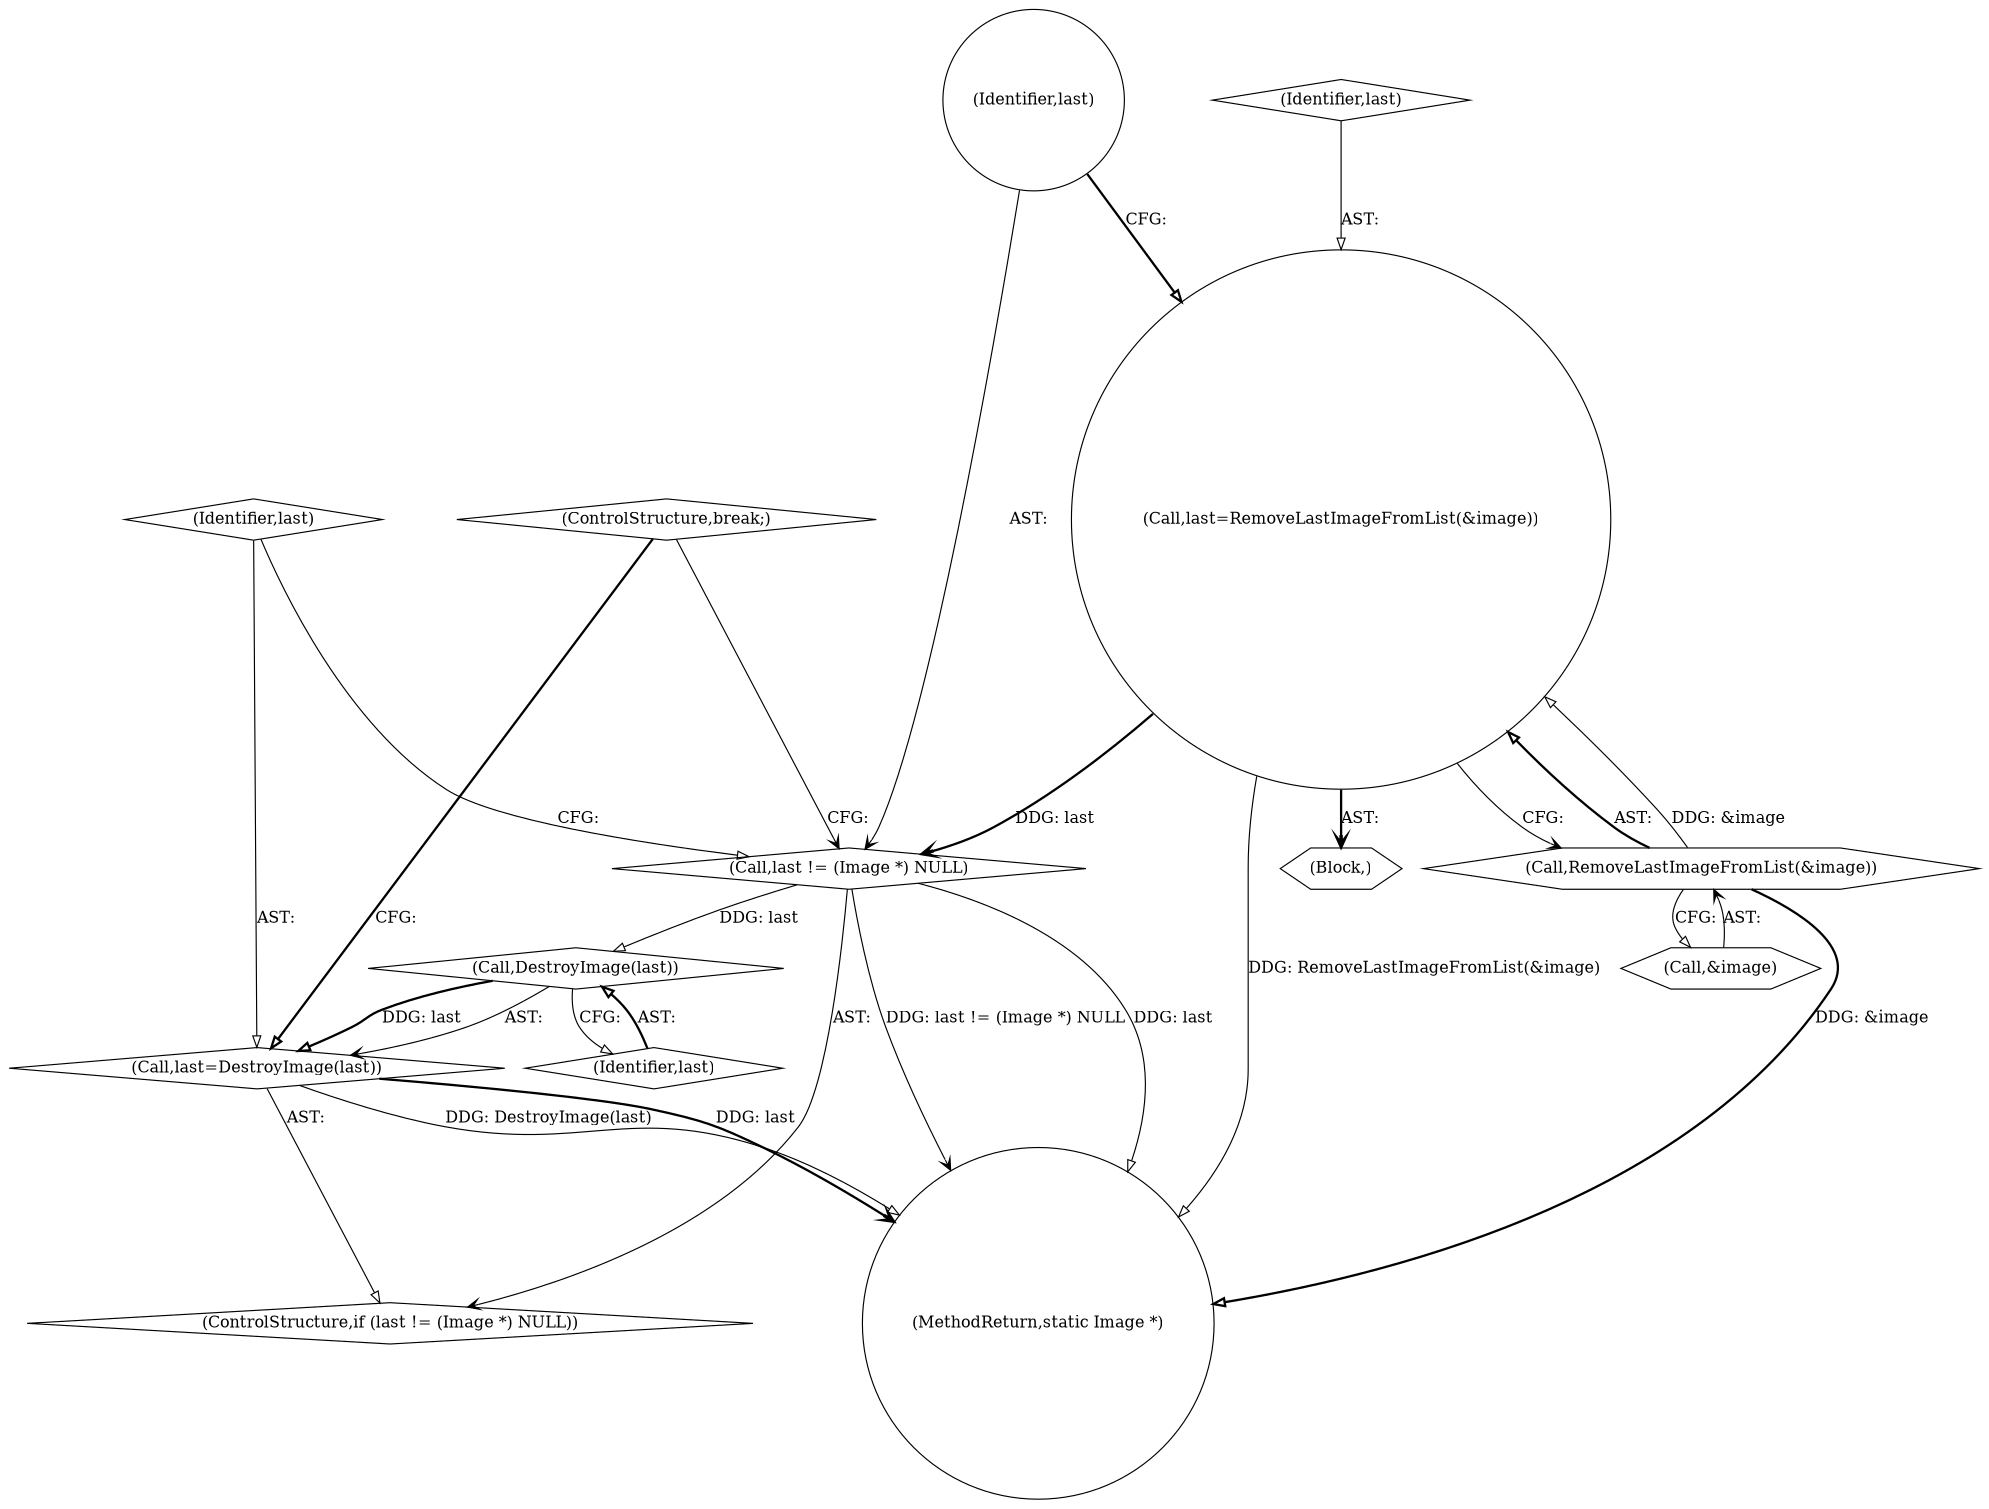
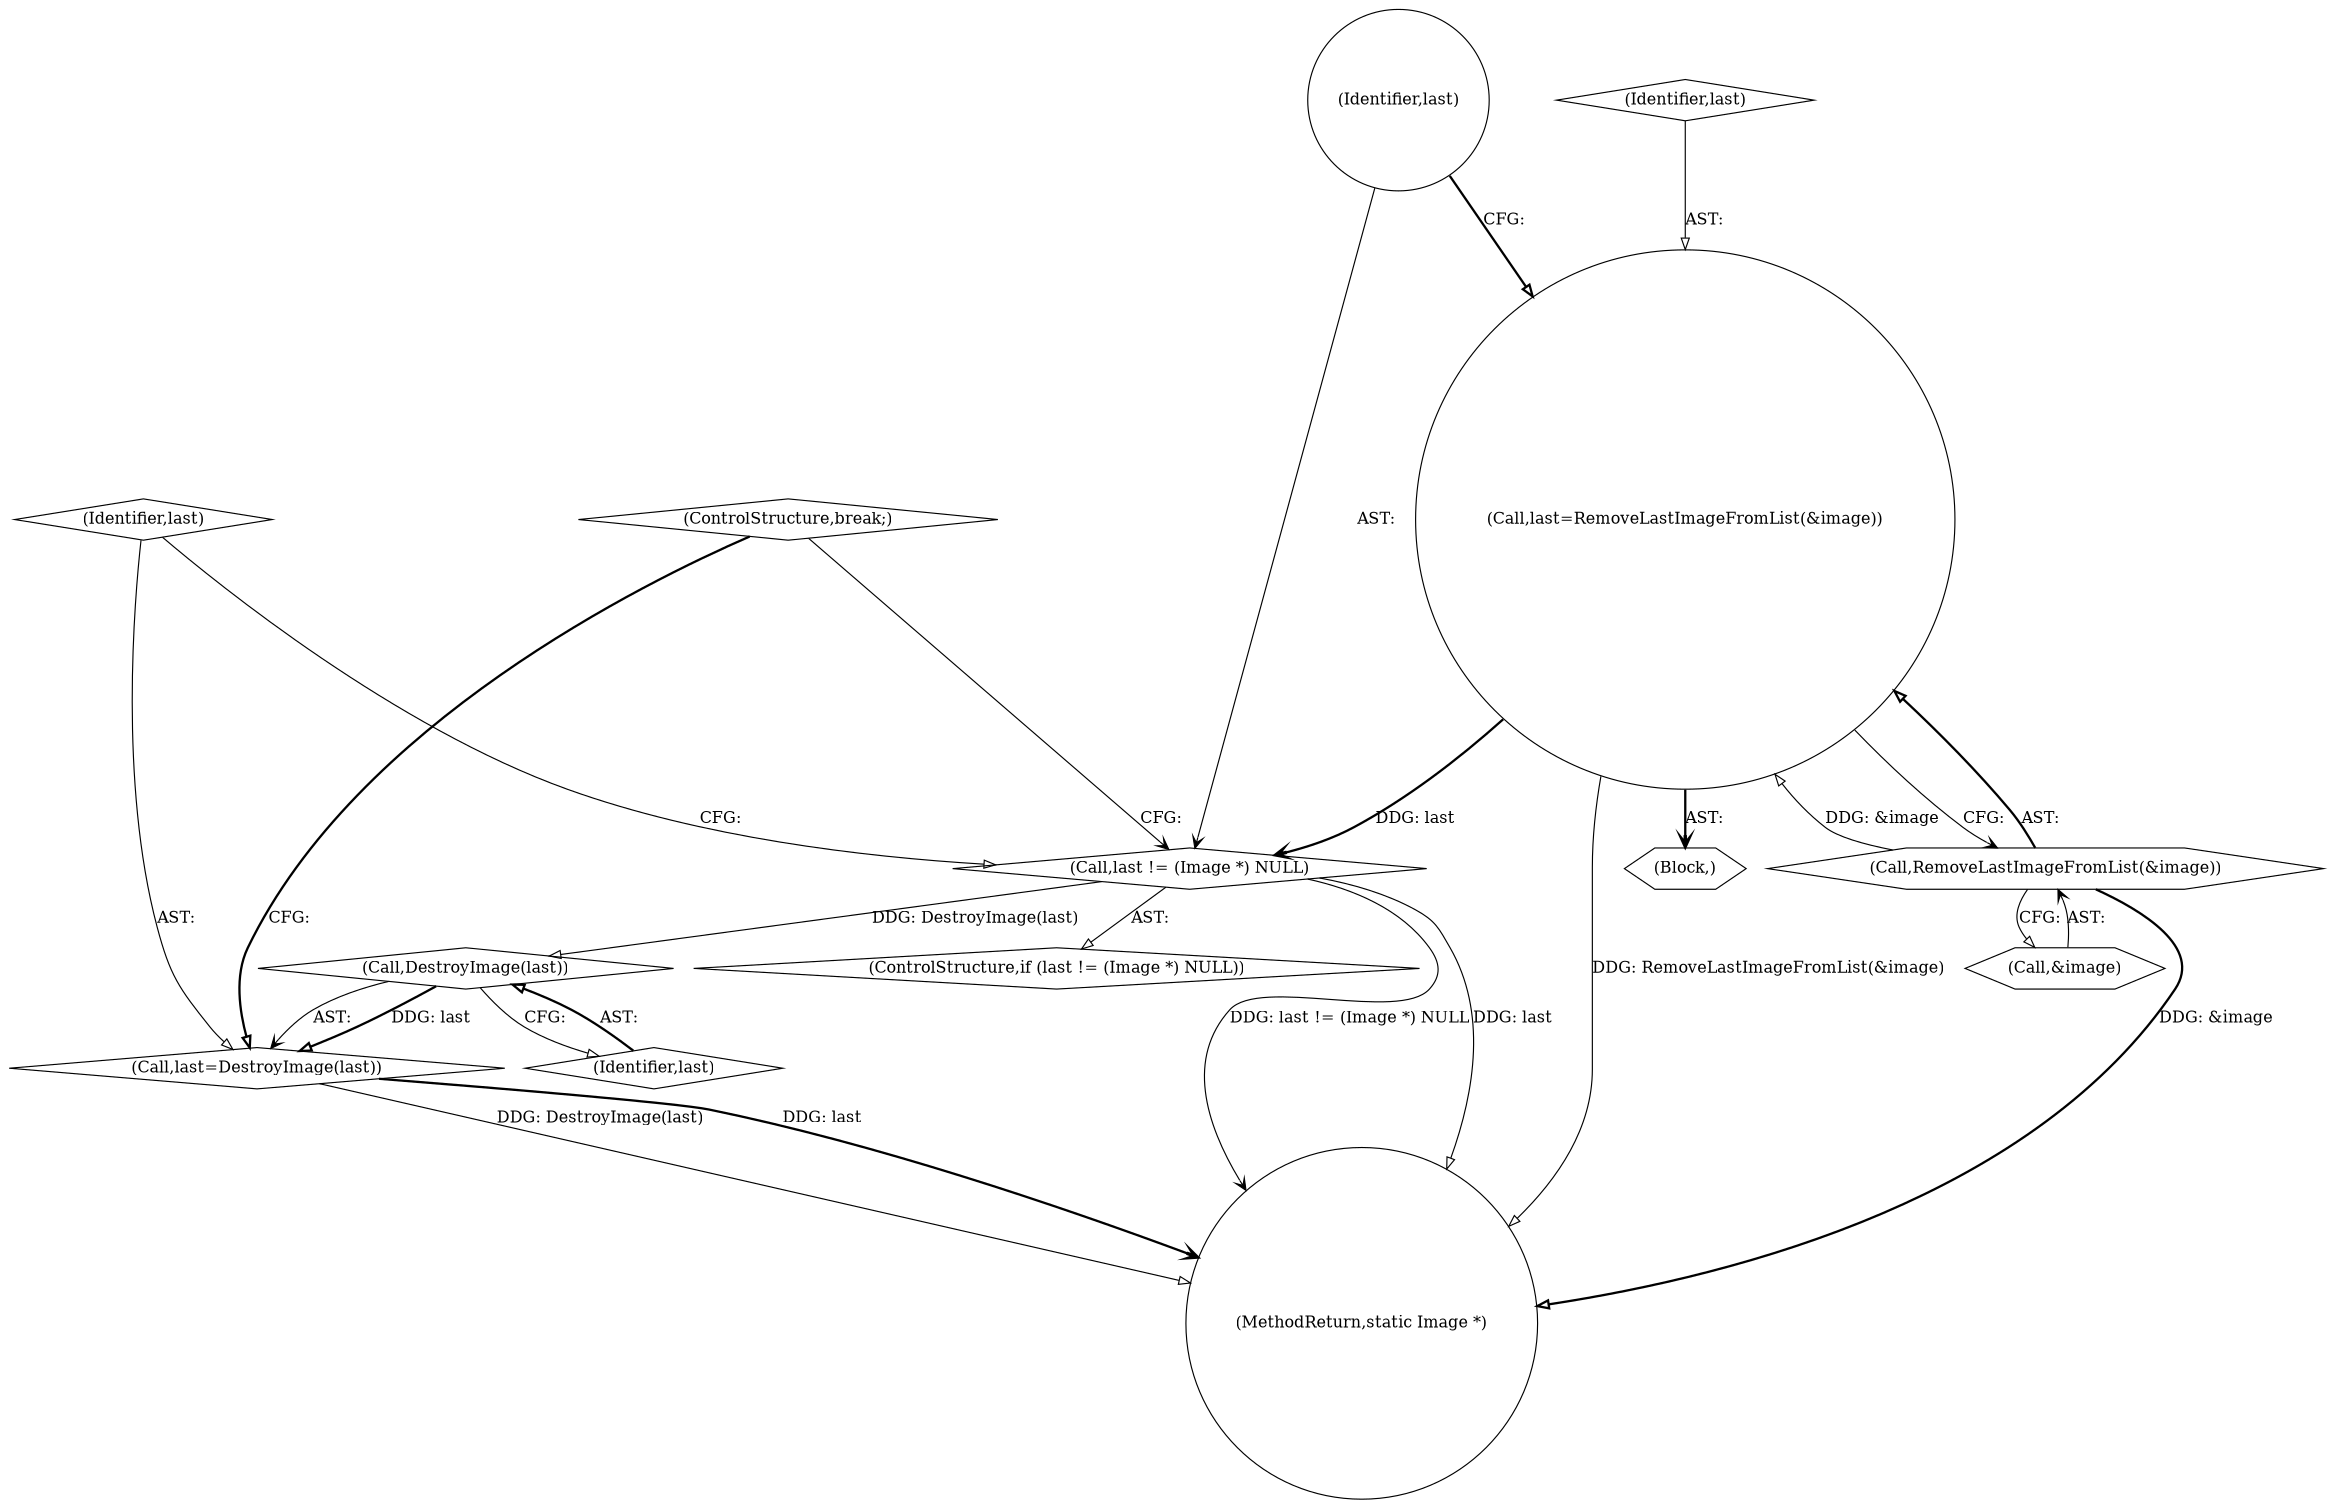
(759, 919) -> (976, 919)
(754, 1173) -> (1128, 915)
(321, 1191) -> none
